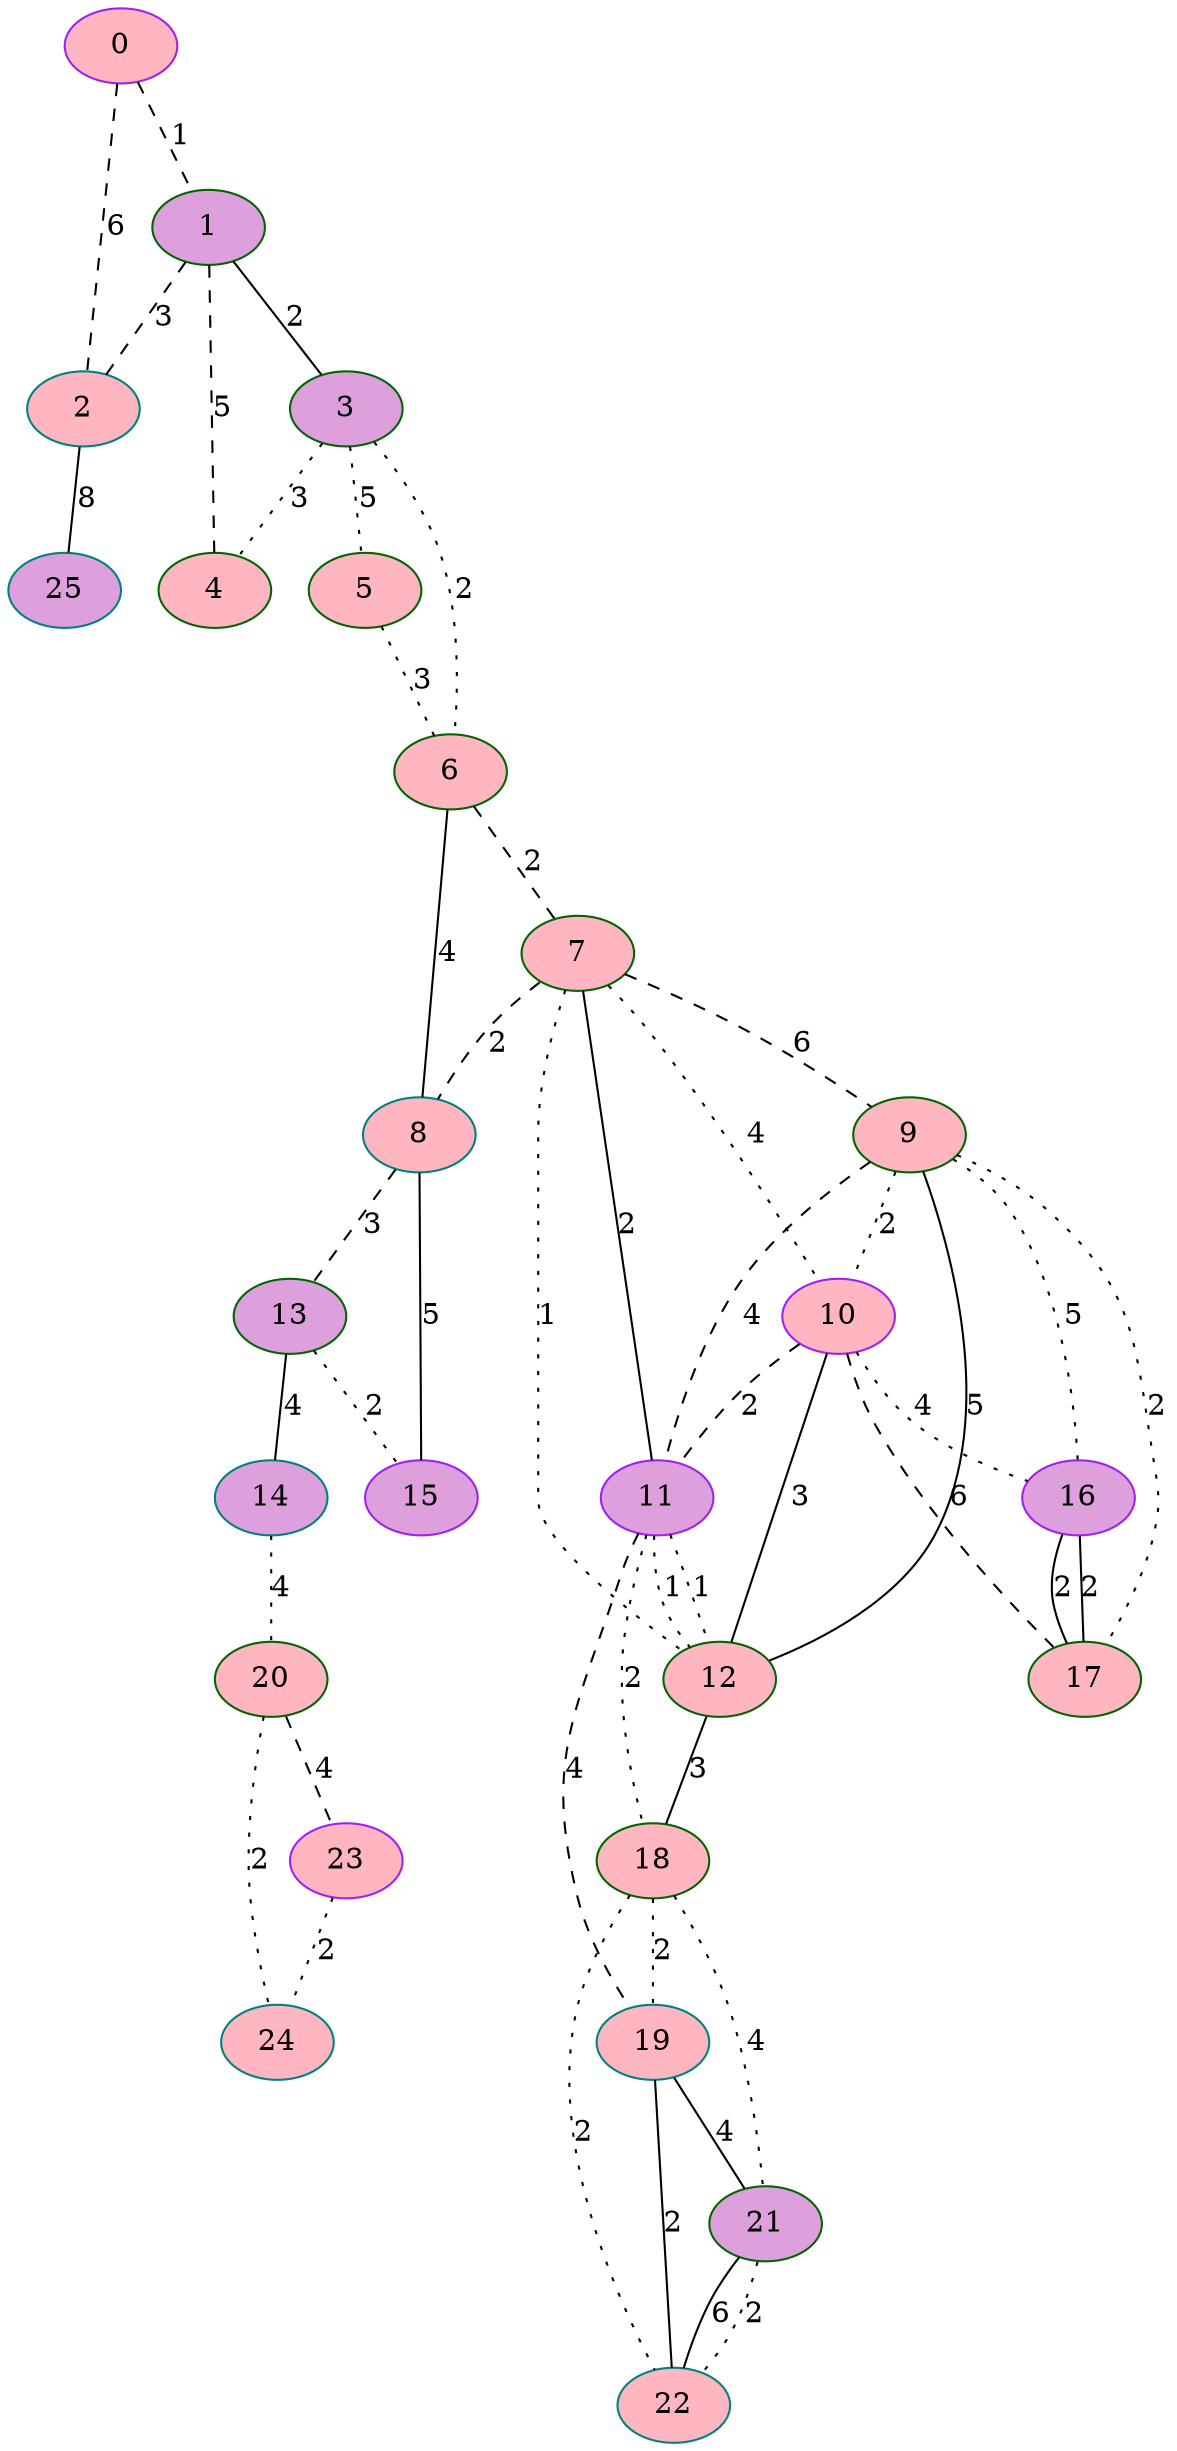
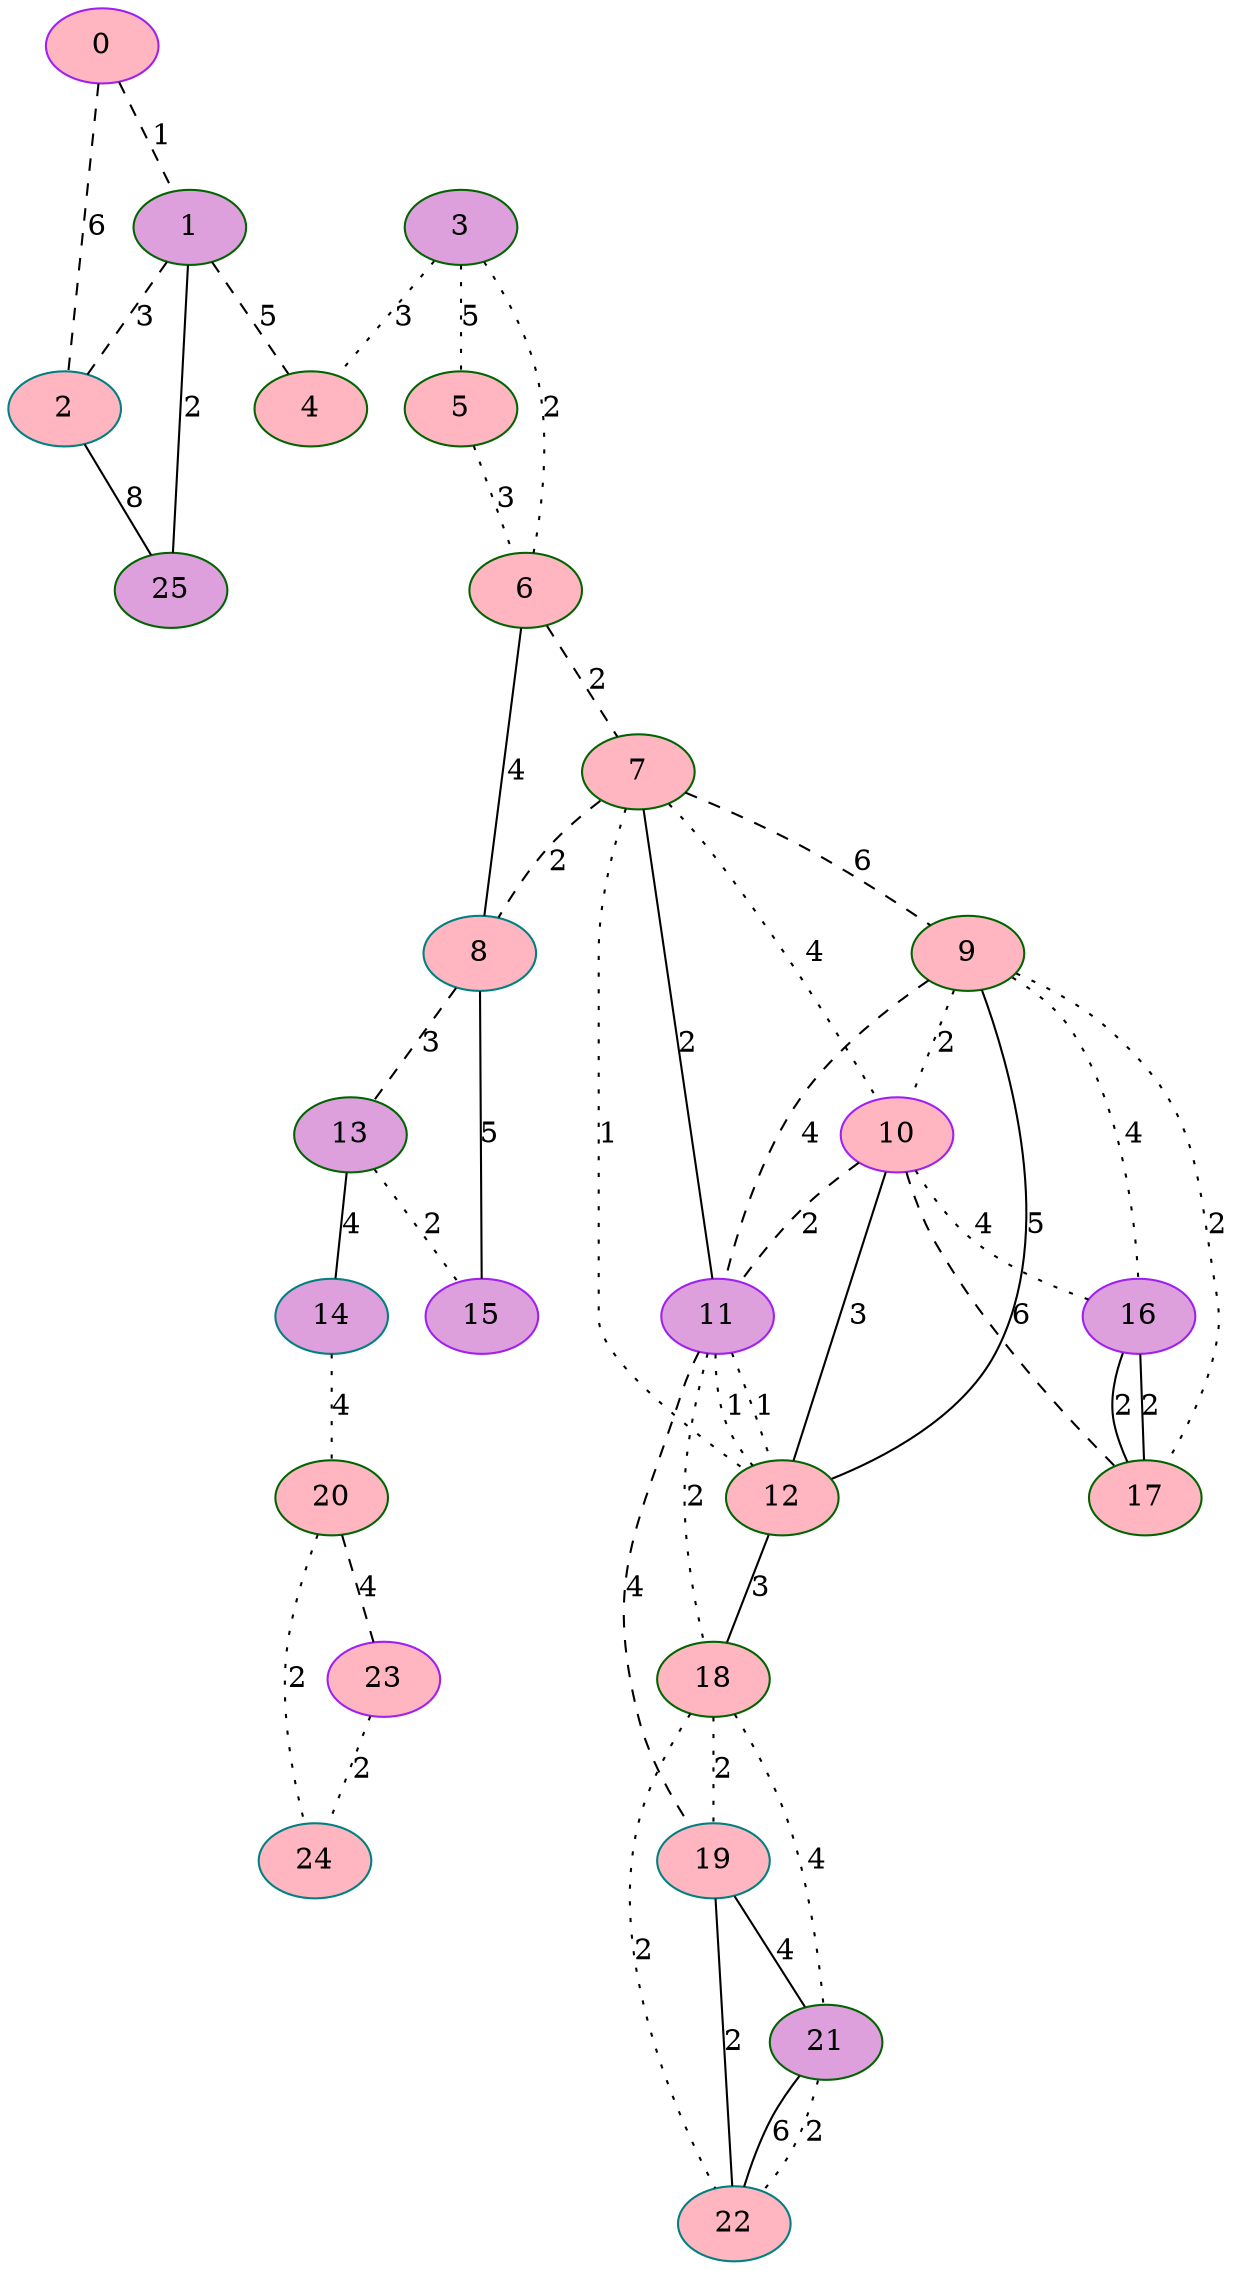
(277, 318) -> (180, 409)
(65, 590) -> (171, 590)
(1074, 1316) -> (1135, 1135)
